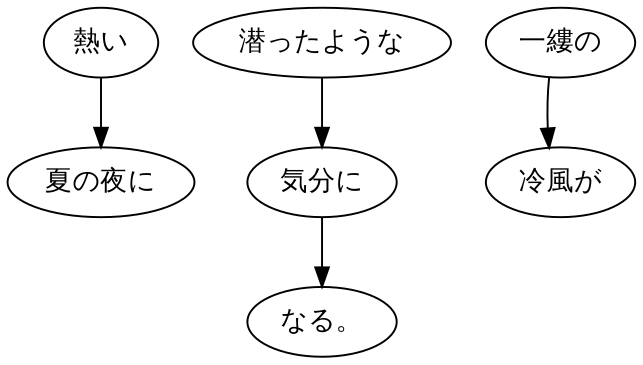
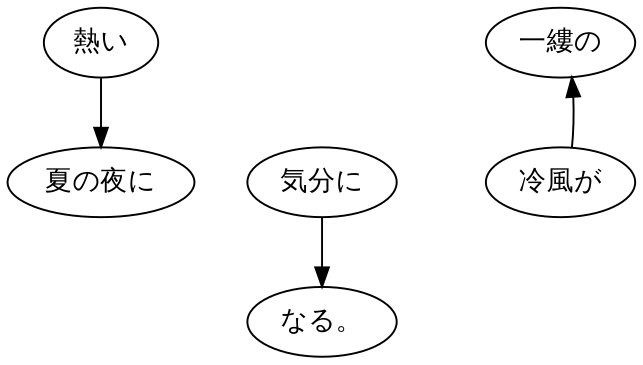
(322, 43) -> none
(548, 103) -> (573, 123)
